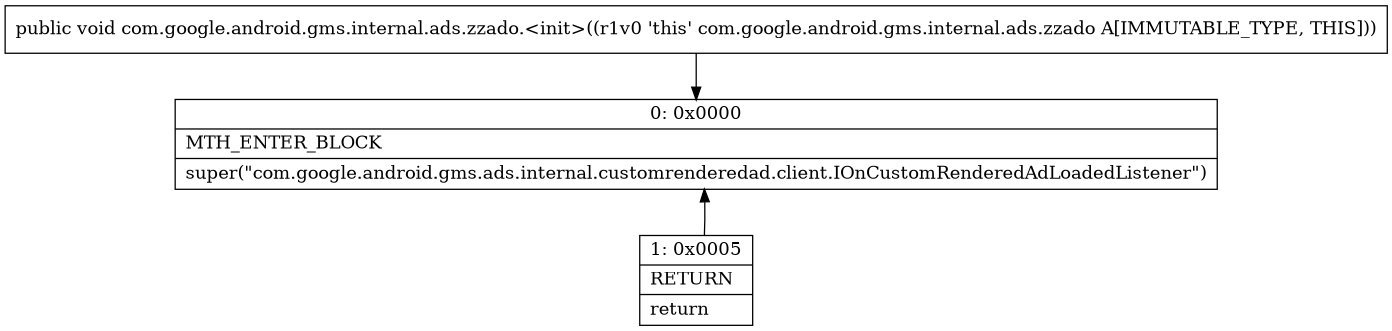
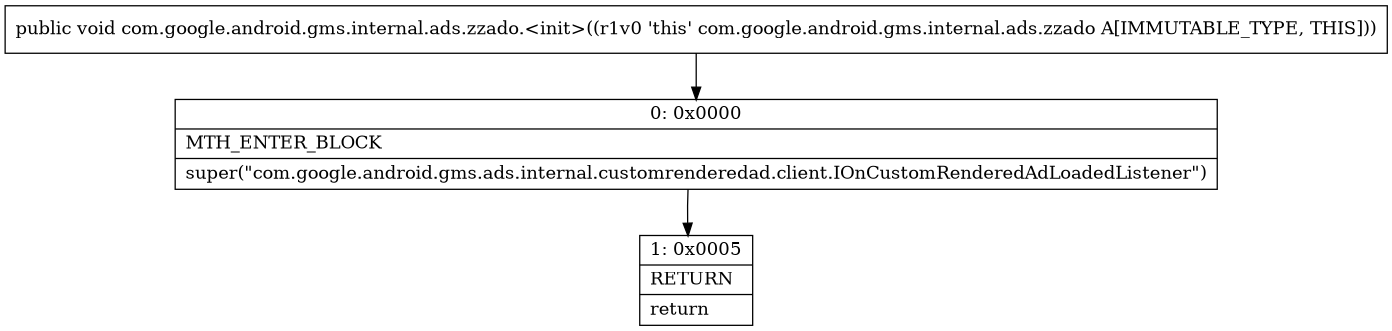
(705, 219) -> (688, 206)
